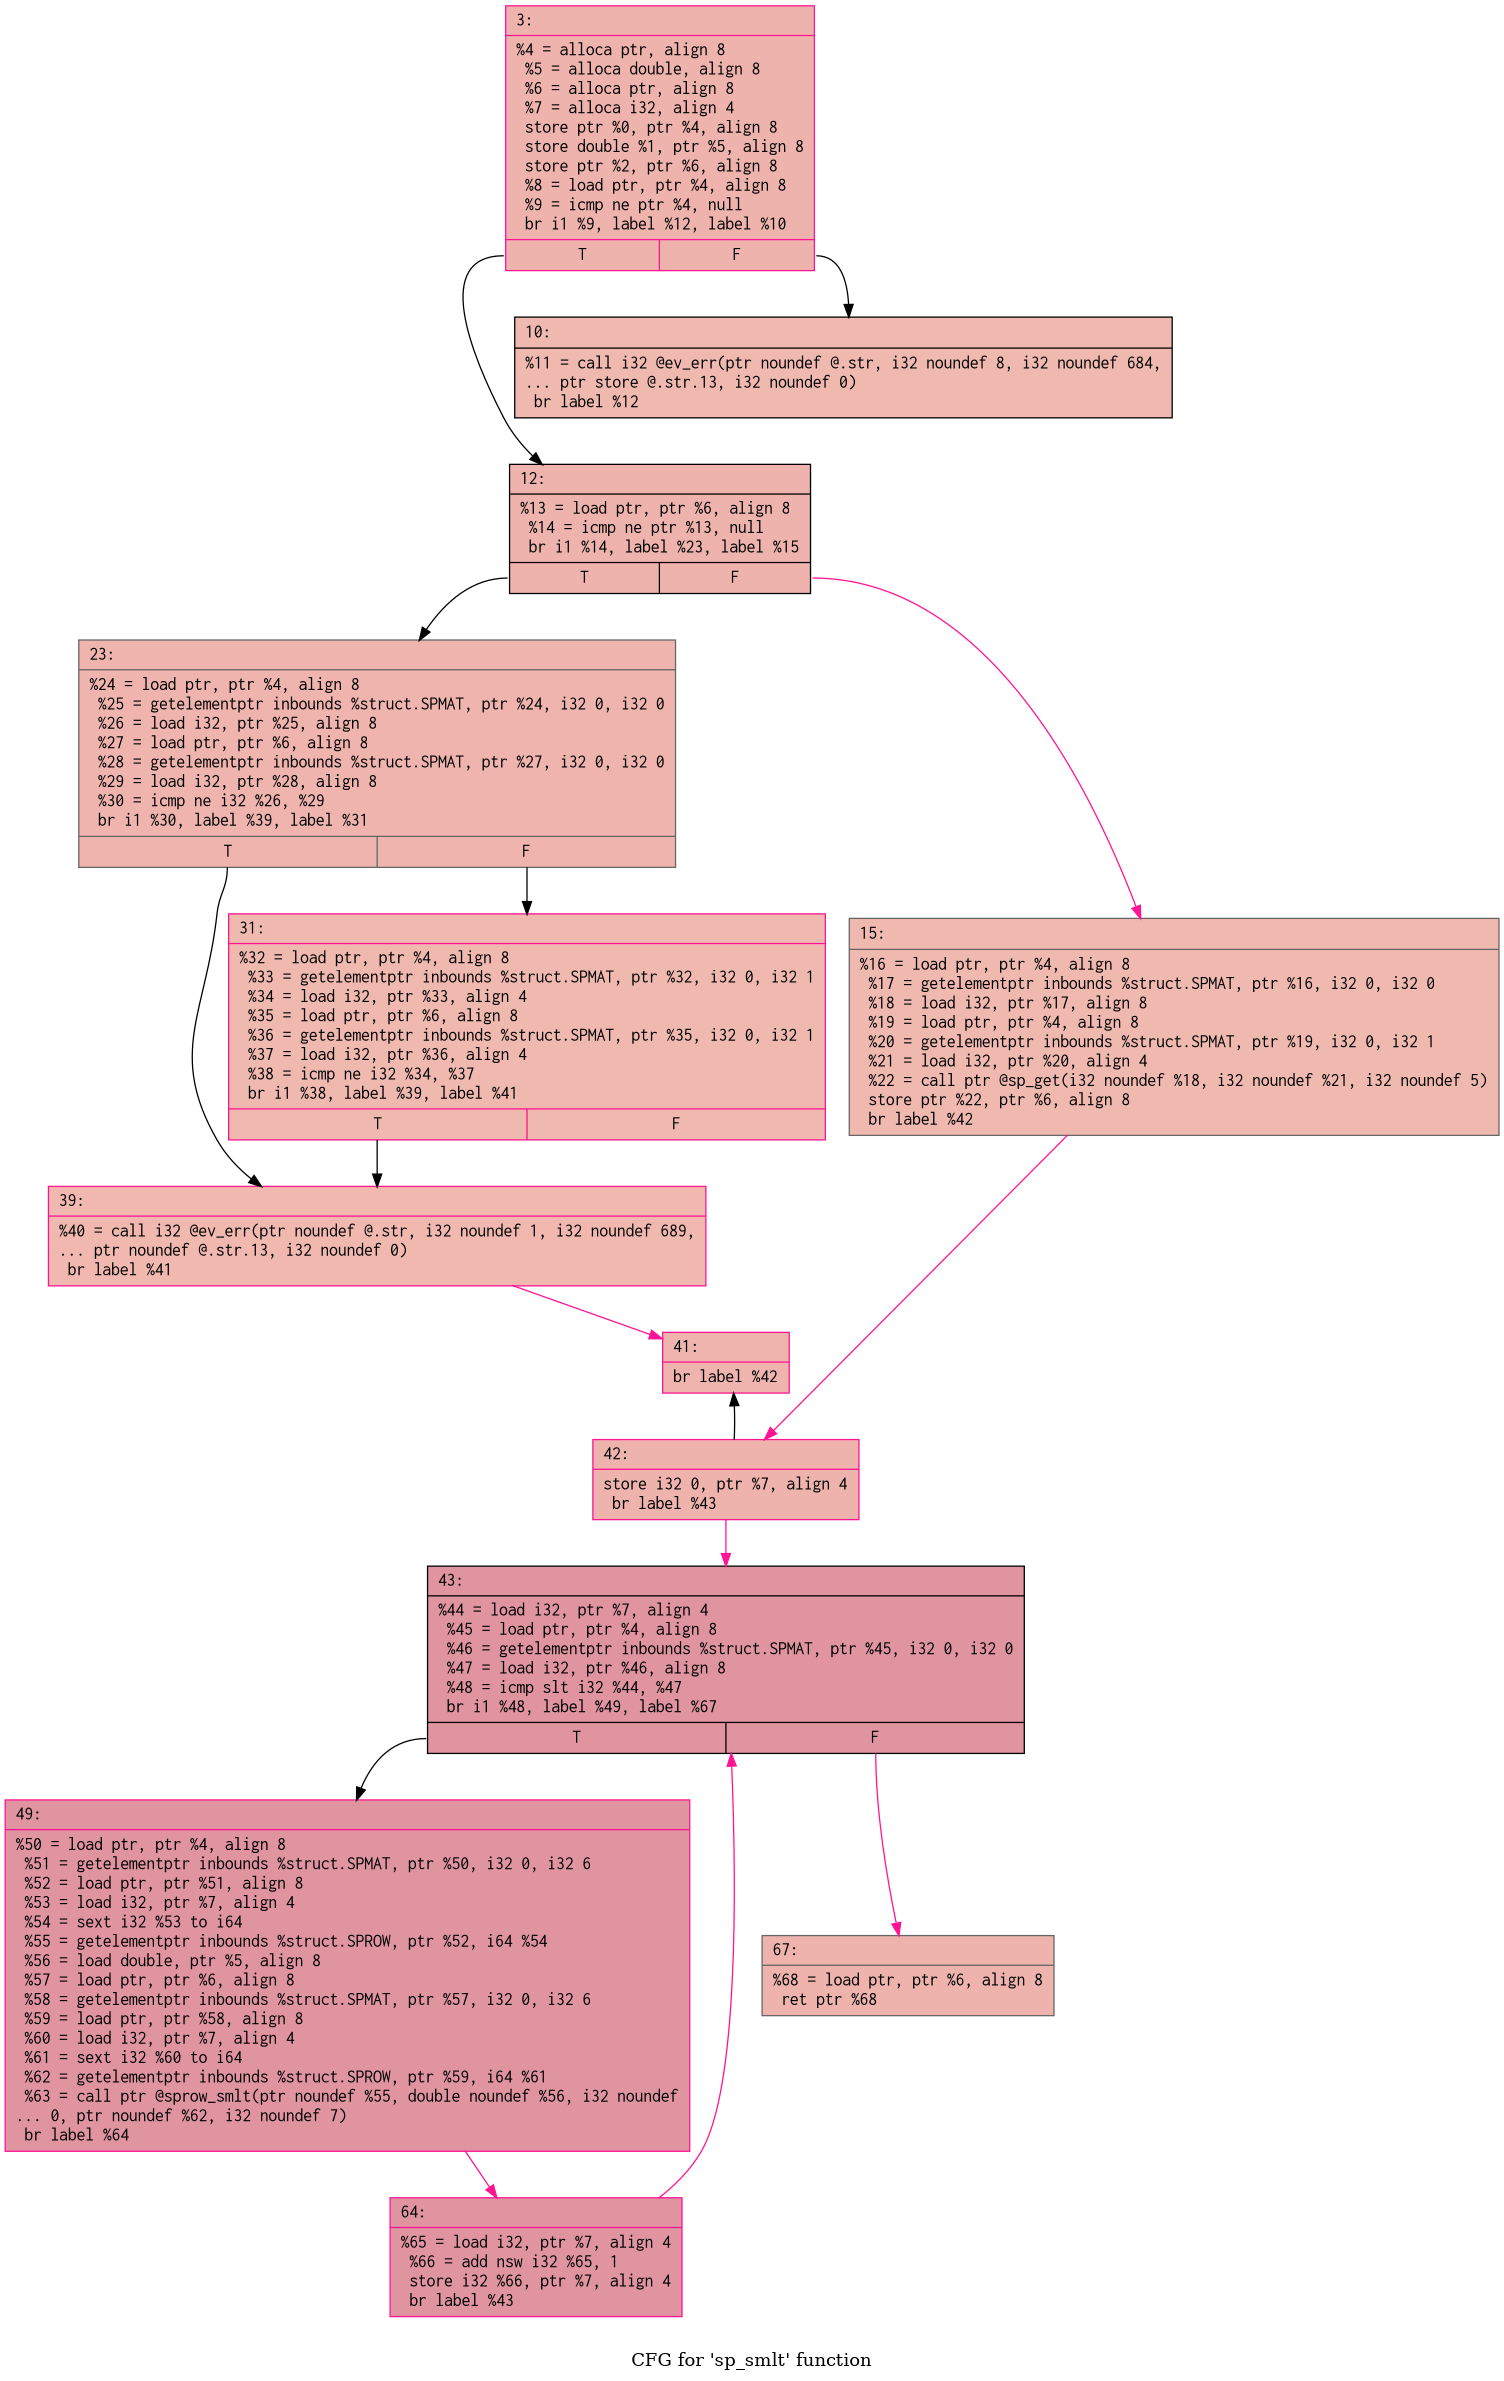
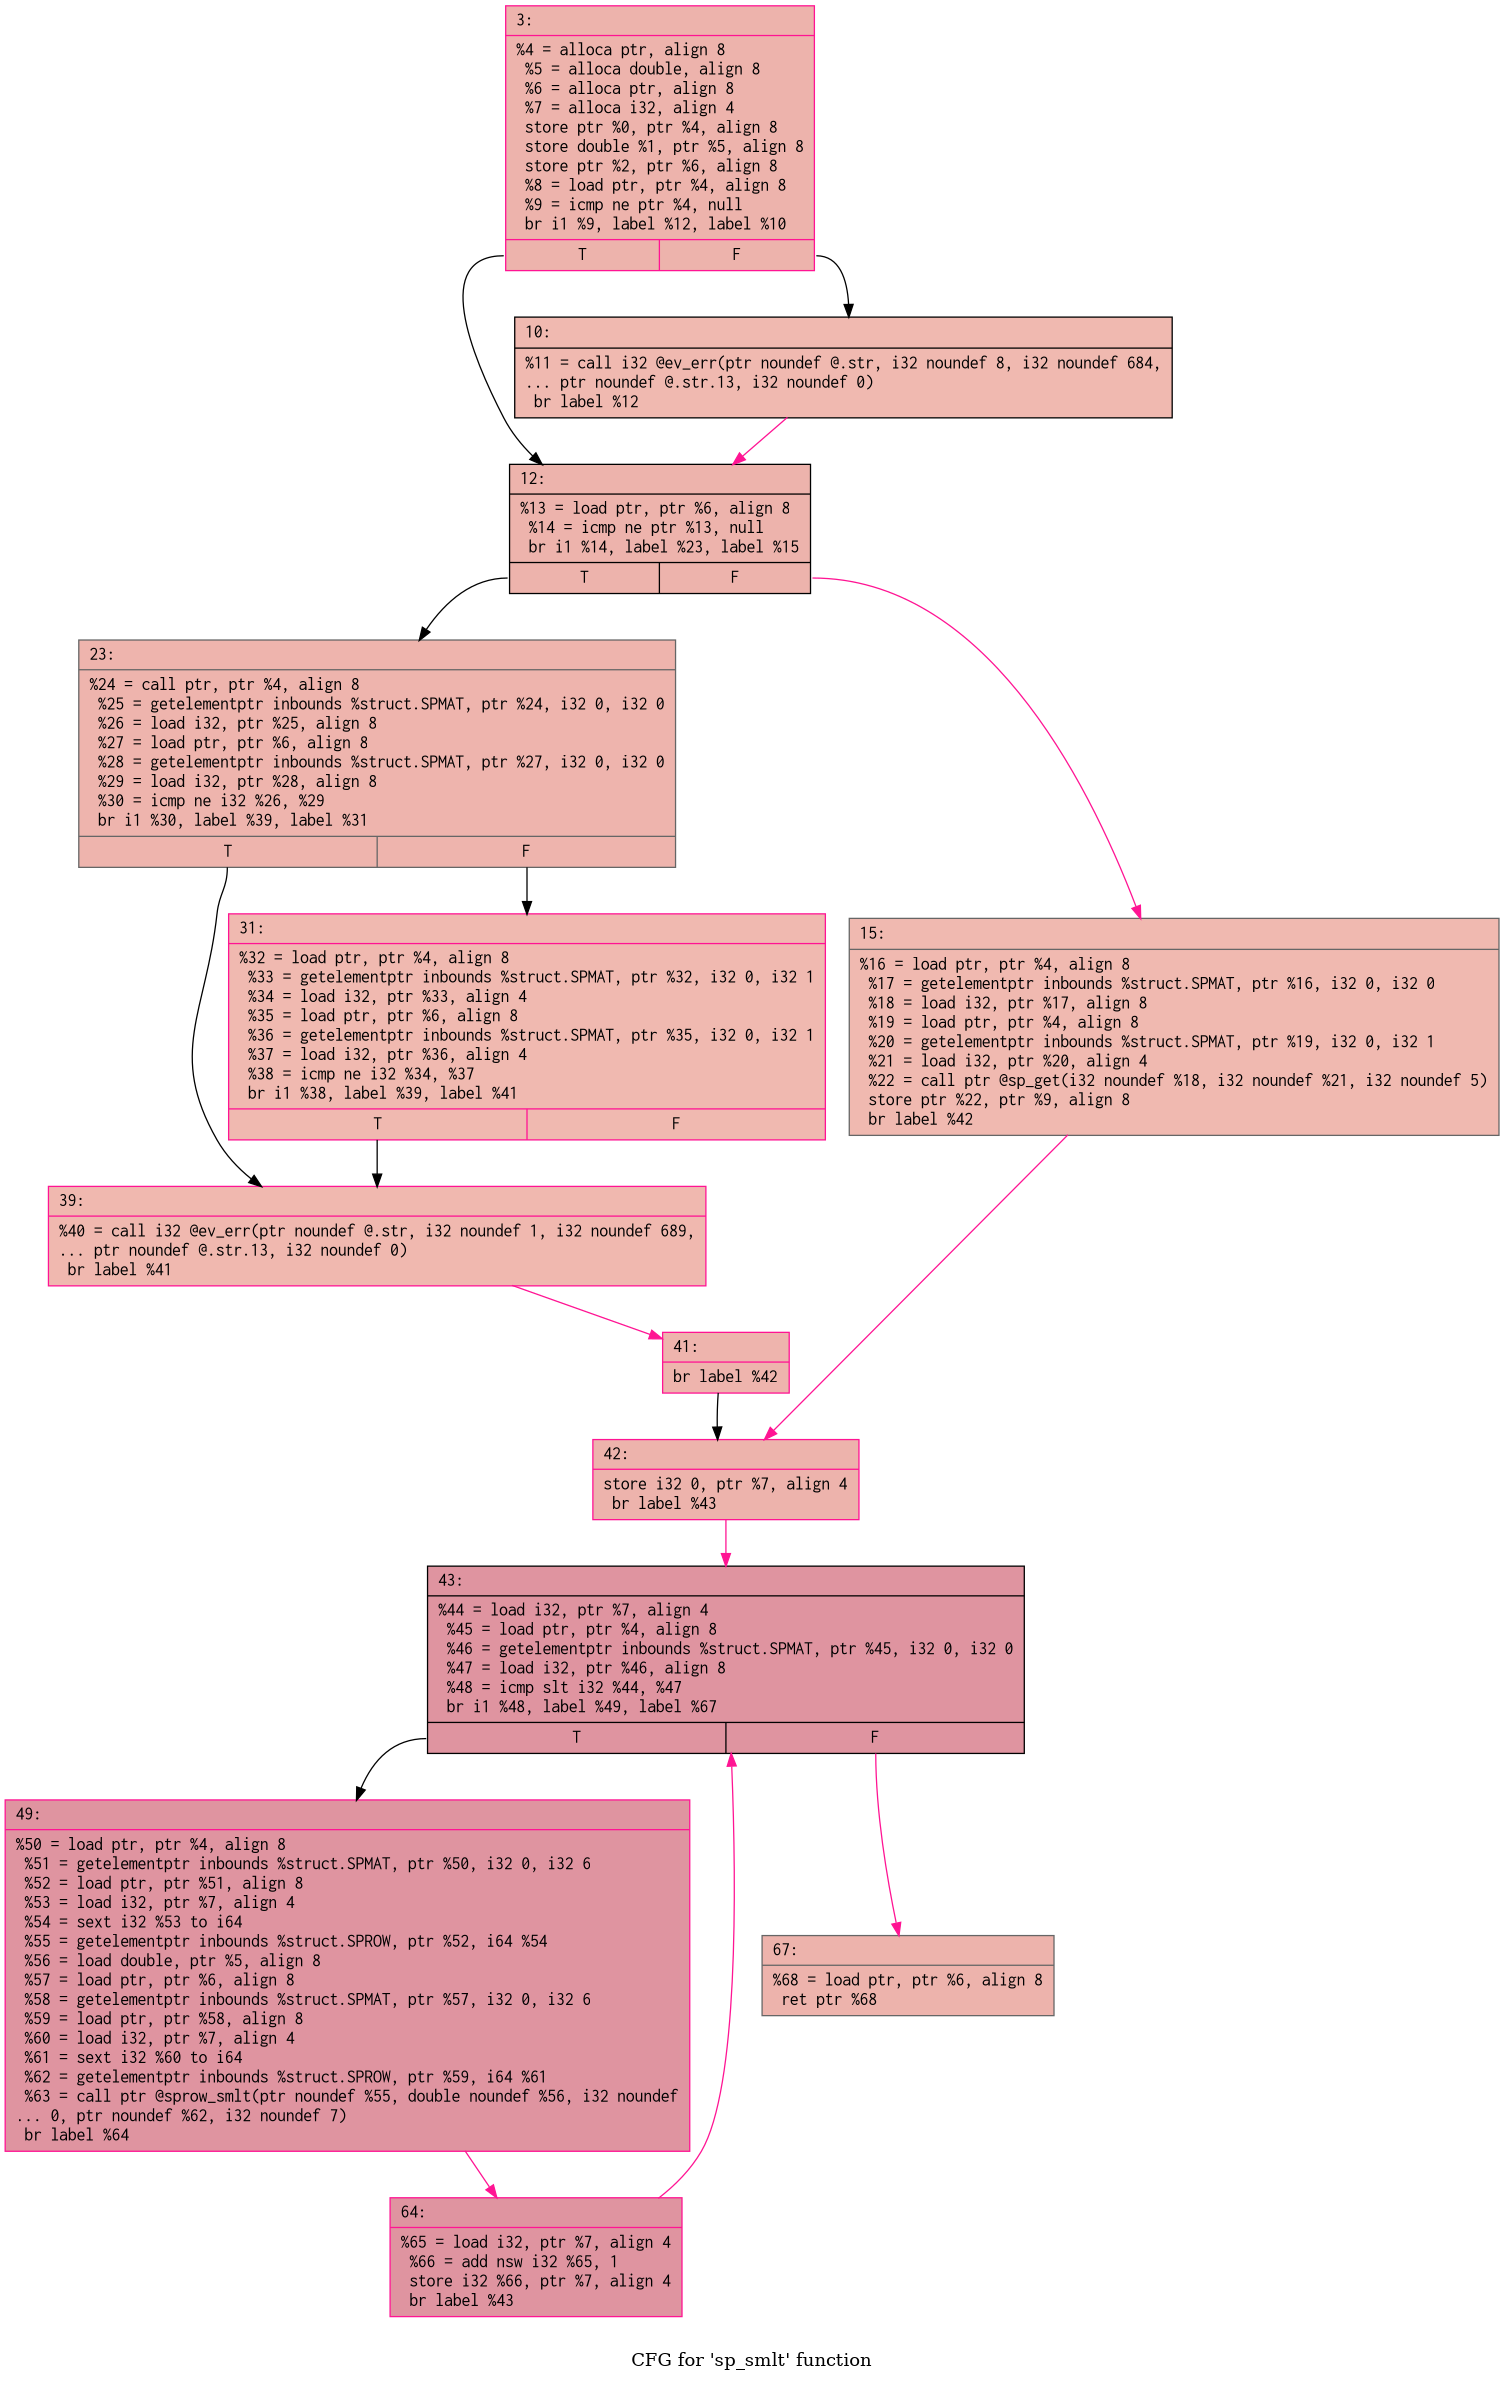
(691, 382) -> (700, 382)
none -> (765, 437)
(225, 685) -> (225, 685)
(995, 1100) -> (995, 1100)
(735, 1423) -> (717, 1410)
